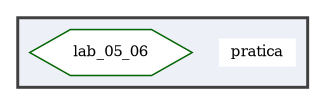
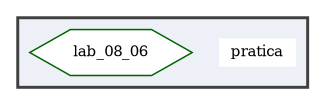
(111, 53) -> (111, 53)
